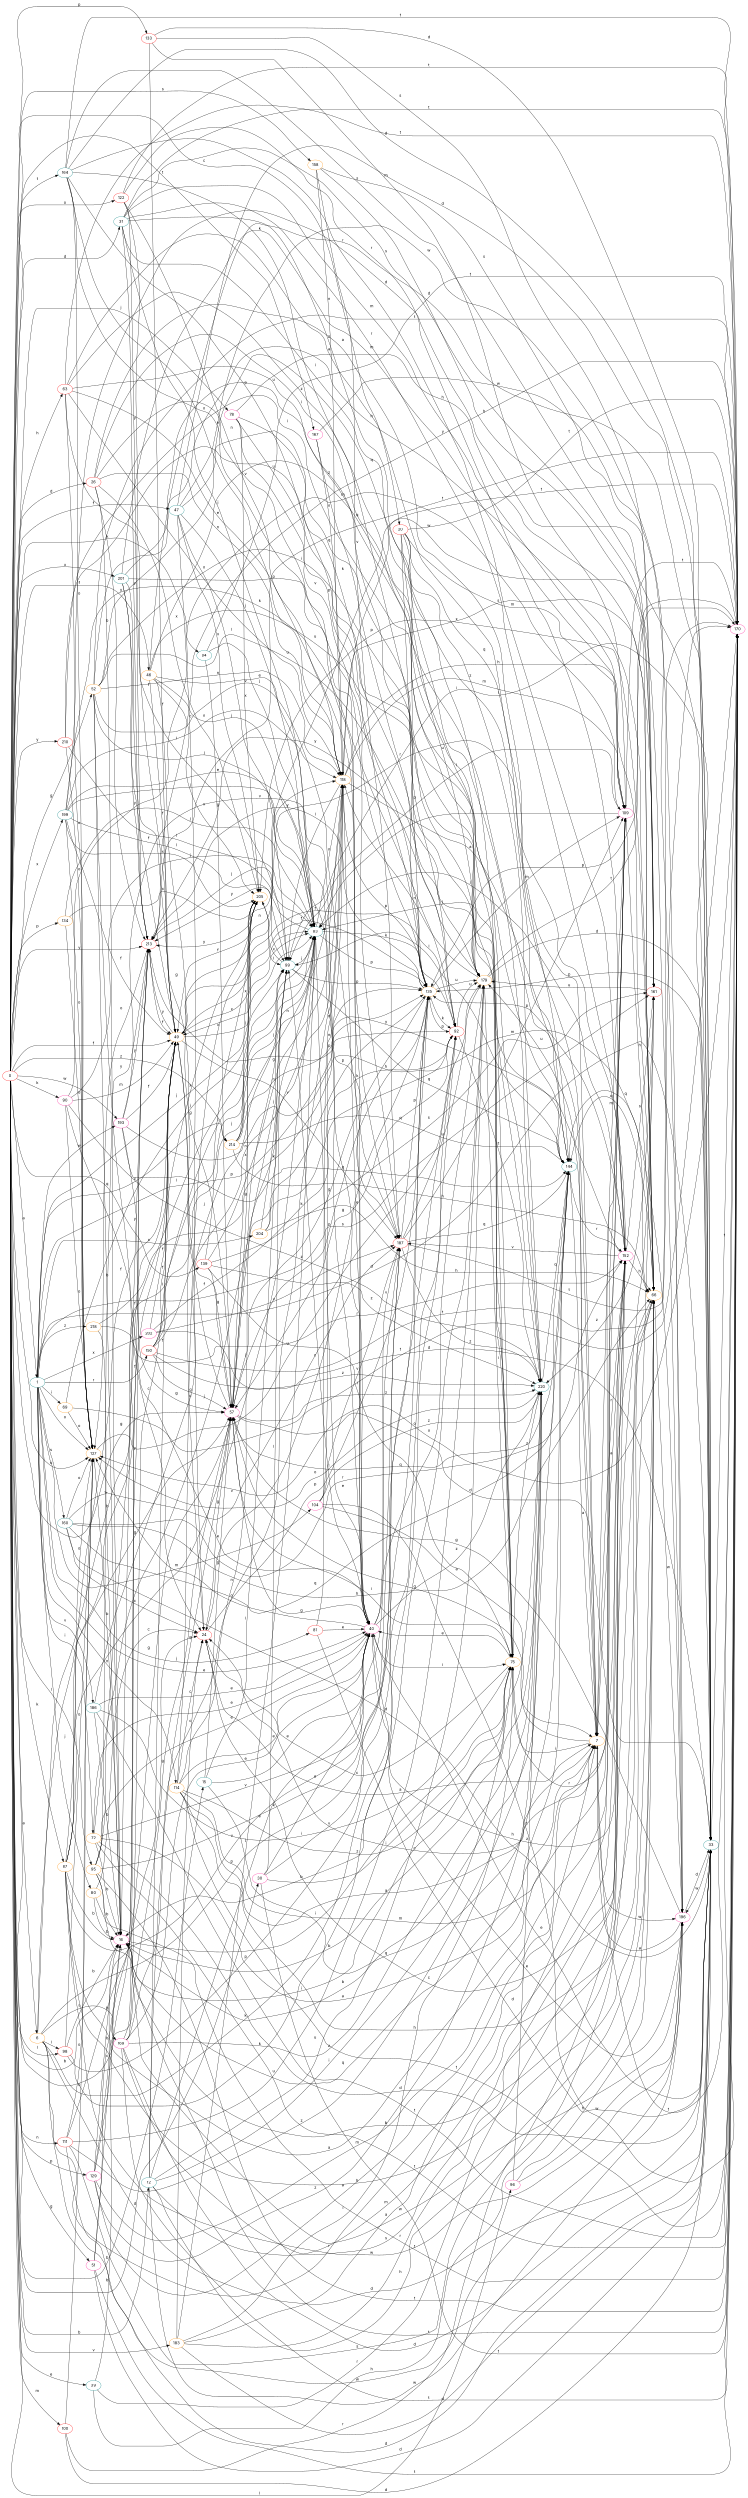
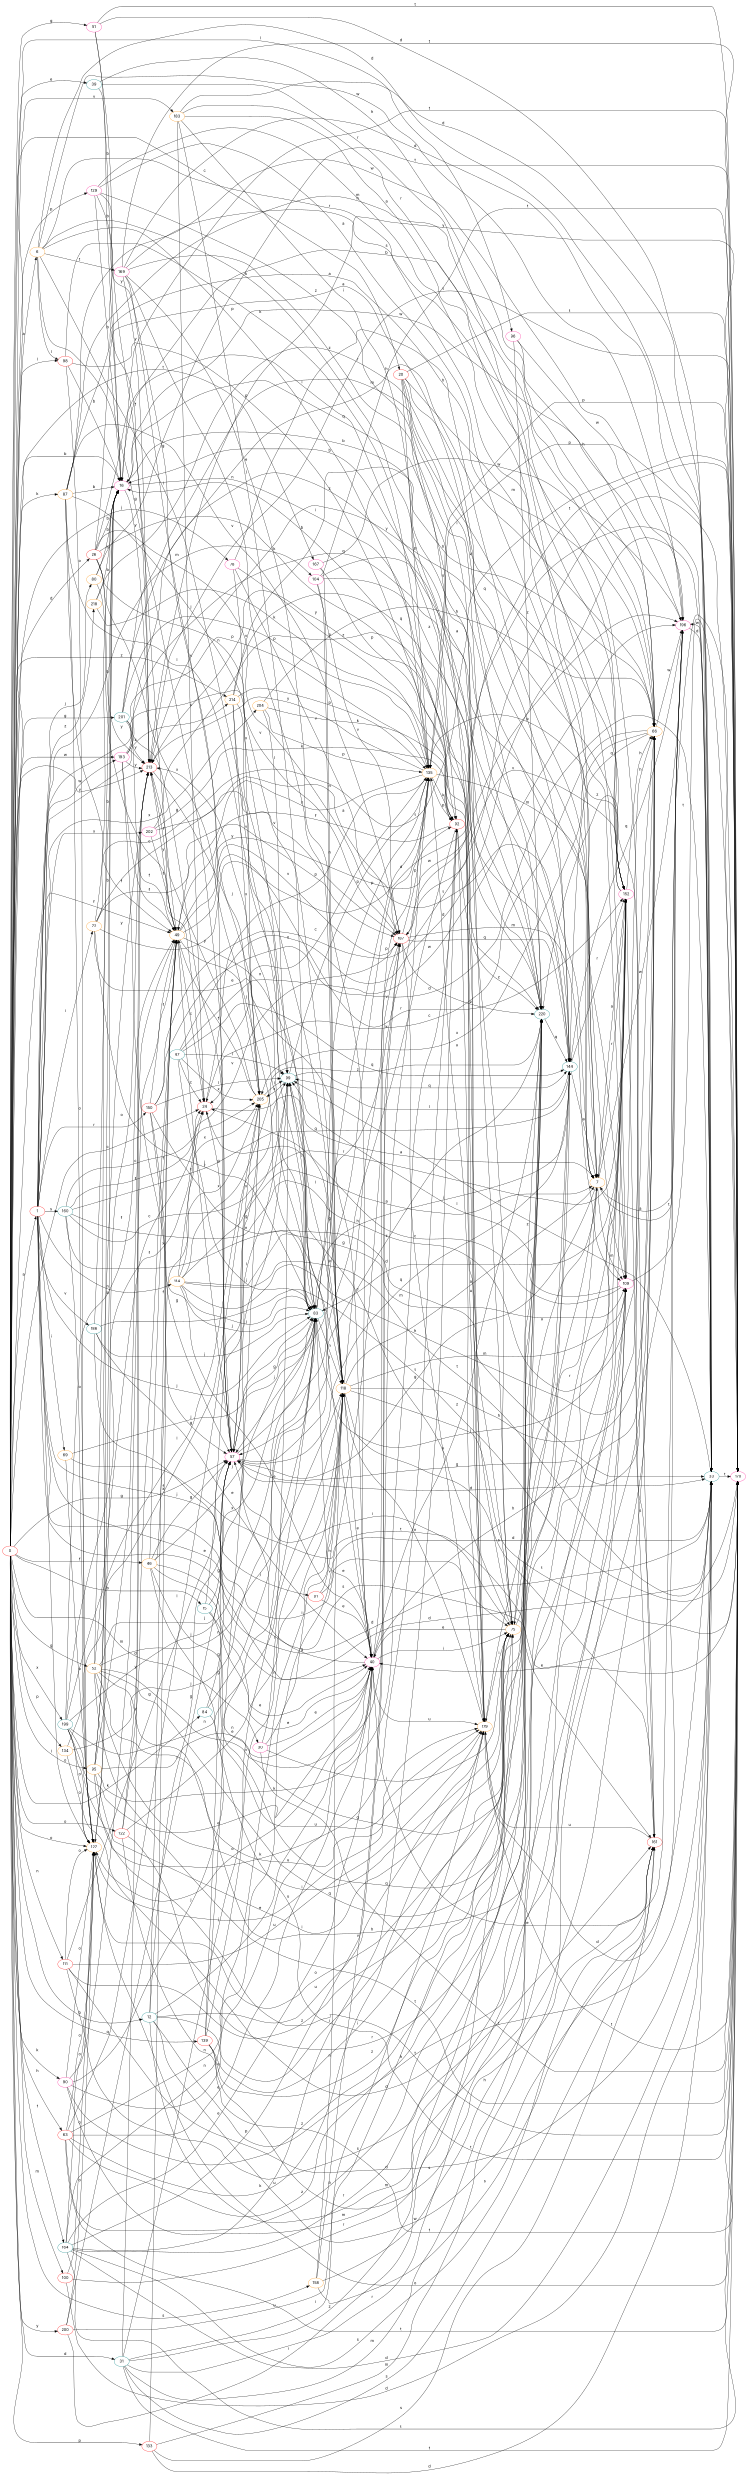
(65, 565) -> (65, 716)
(14, 728) -> none
(384, 734) -> (327, 601)
(65, 742) -> (65, 2330)
(37, 1382) -> (37, 1211)
